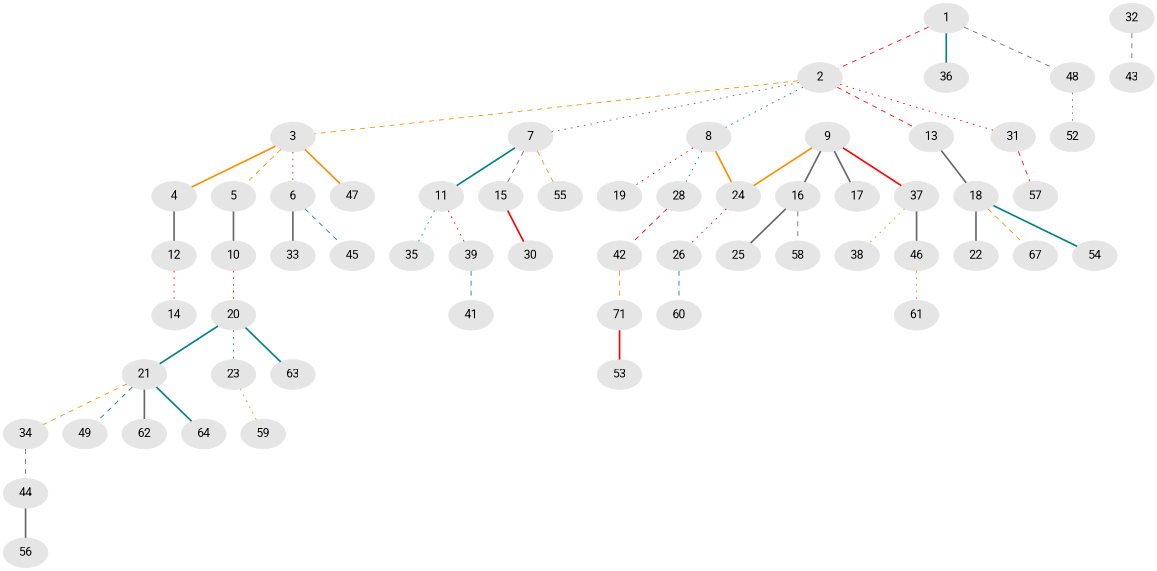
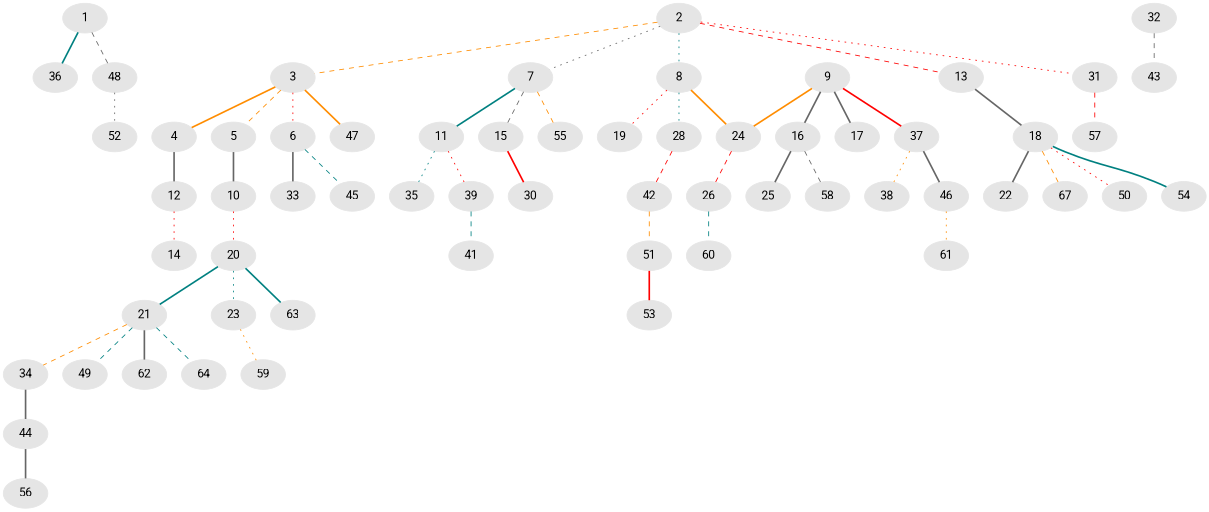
(883, 48) -> none
none -> (1124, 196)
(709, 226) -> (724, 167)
(620, 315) -> (649, 256)
(174, 404) -> (174, 345)
(26, 464) -> (26, 404)
